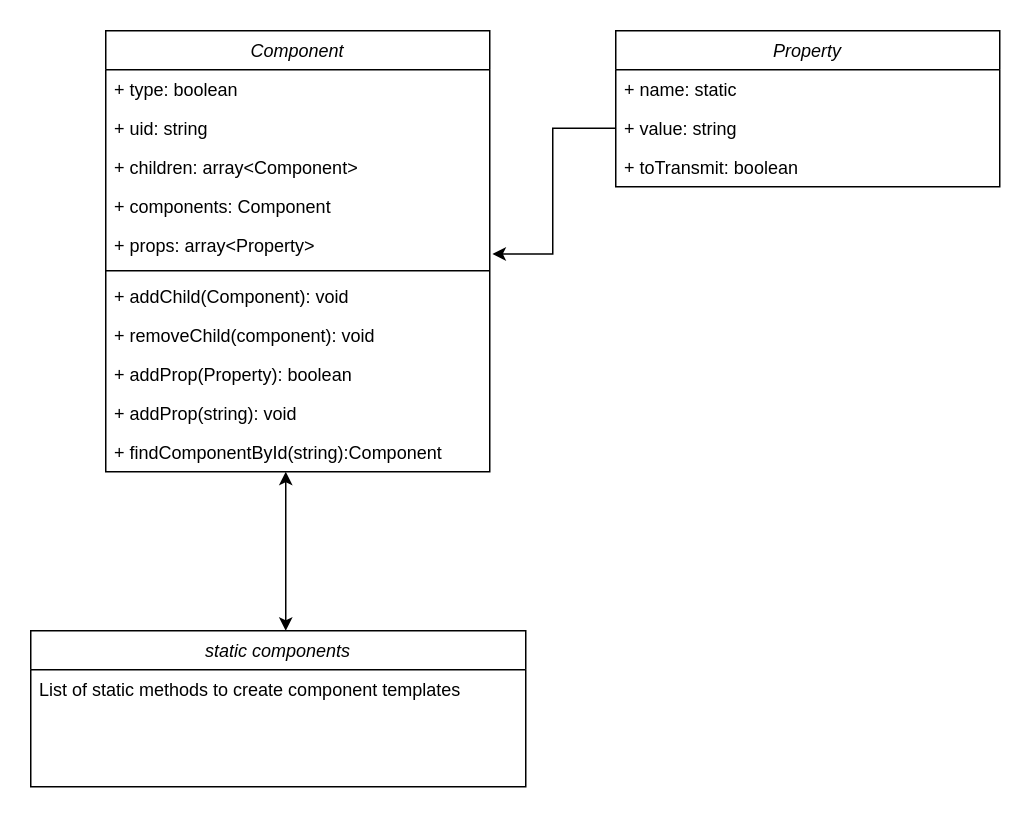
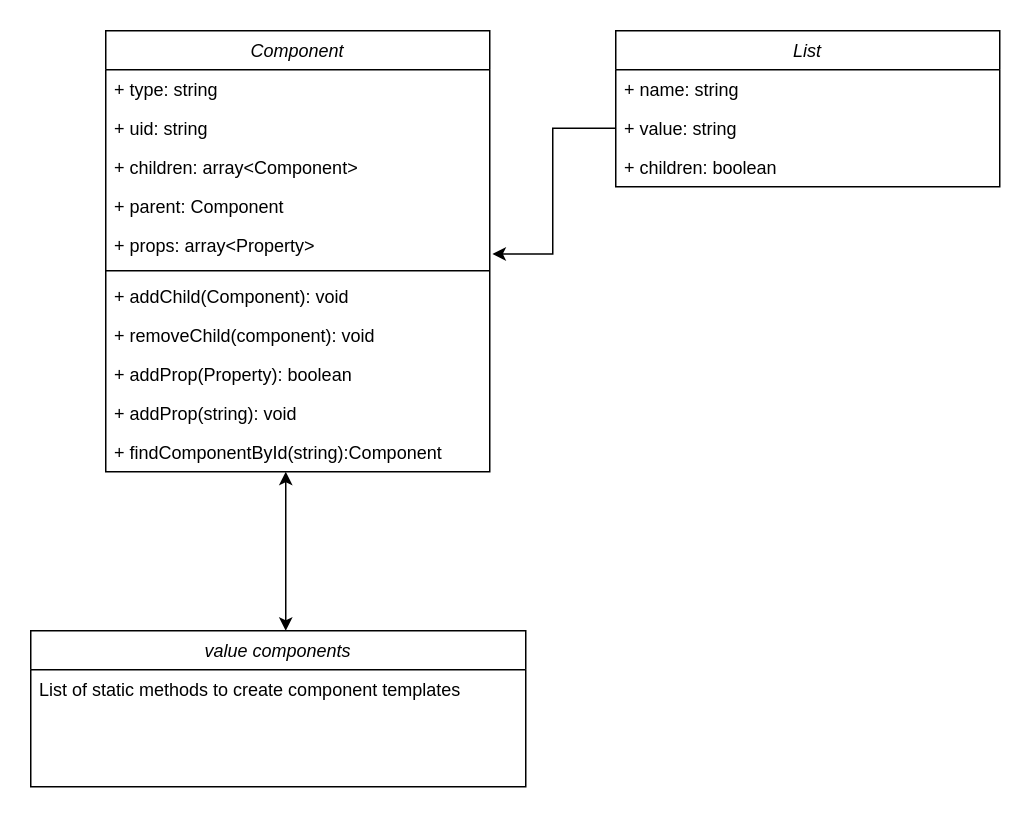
(807, 51) -> (807, 51)
(180, 90) -> (175, 90)
(685, 90) -> (685, 90)
(718, 168) -> (706, 168)
(223, 207) -> (203, 207)
(278, 651) -> (278, 651)
